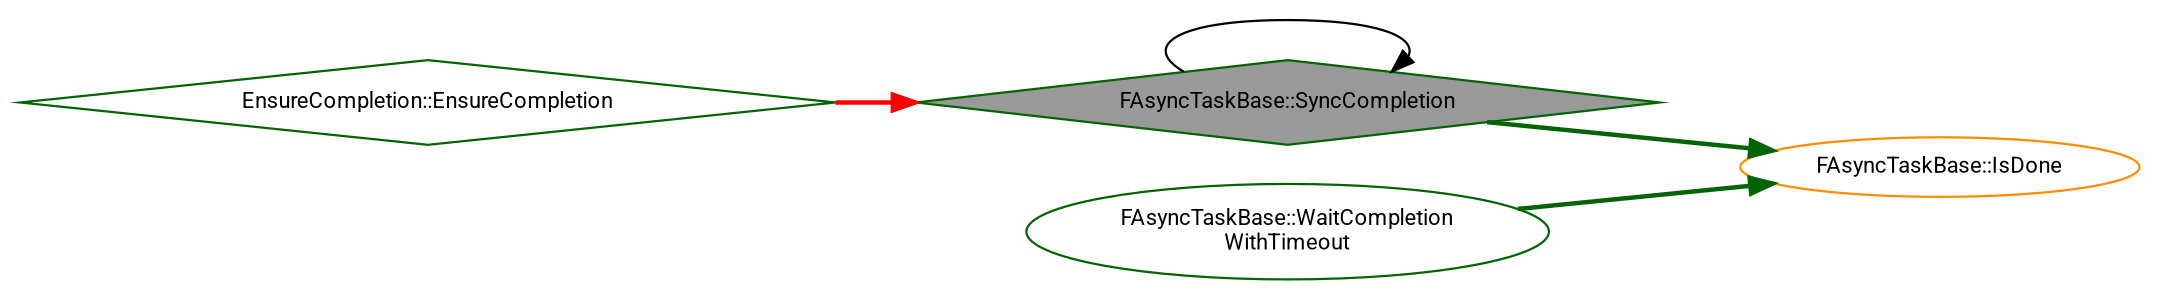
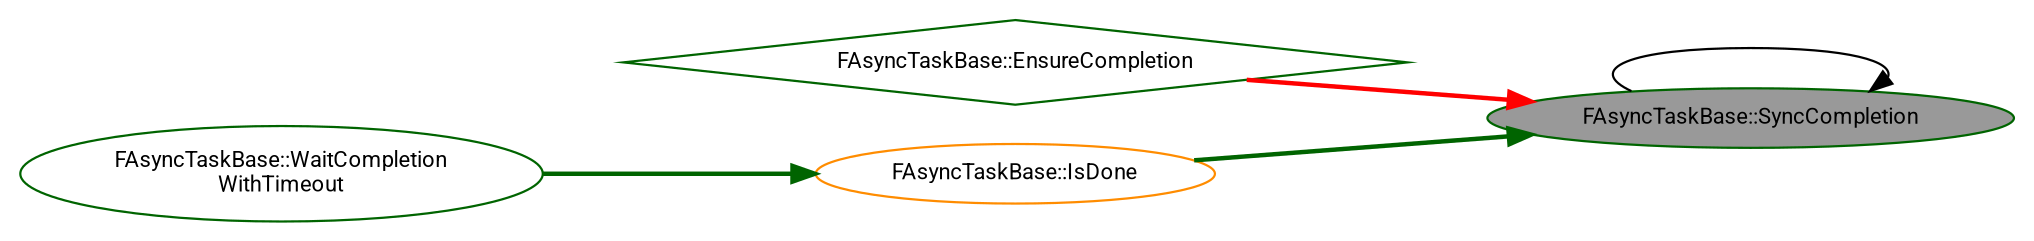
(428, 102) -> (1015, 62)
(1288, 102) -> (1751, 118)
(1618, 135) -> (1351, 148)
